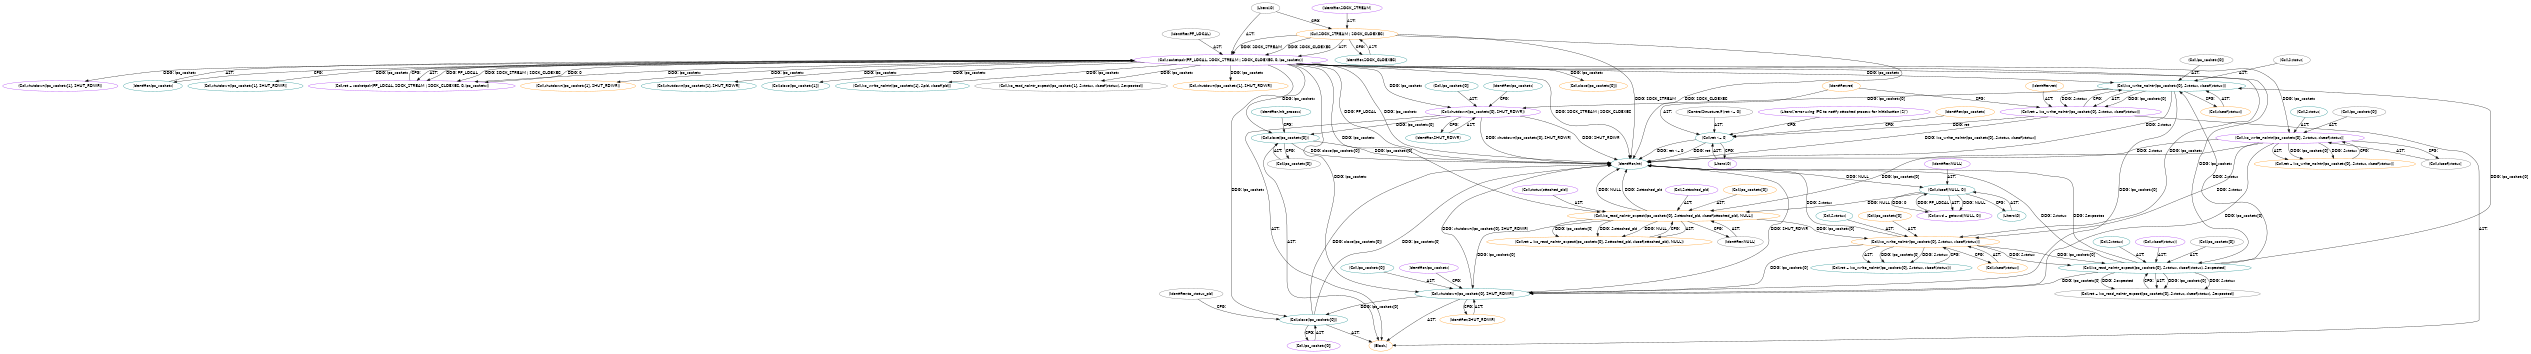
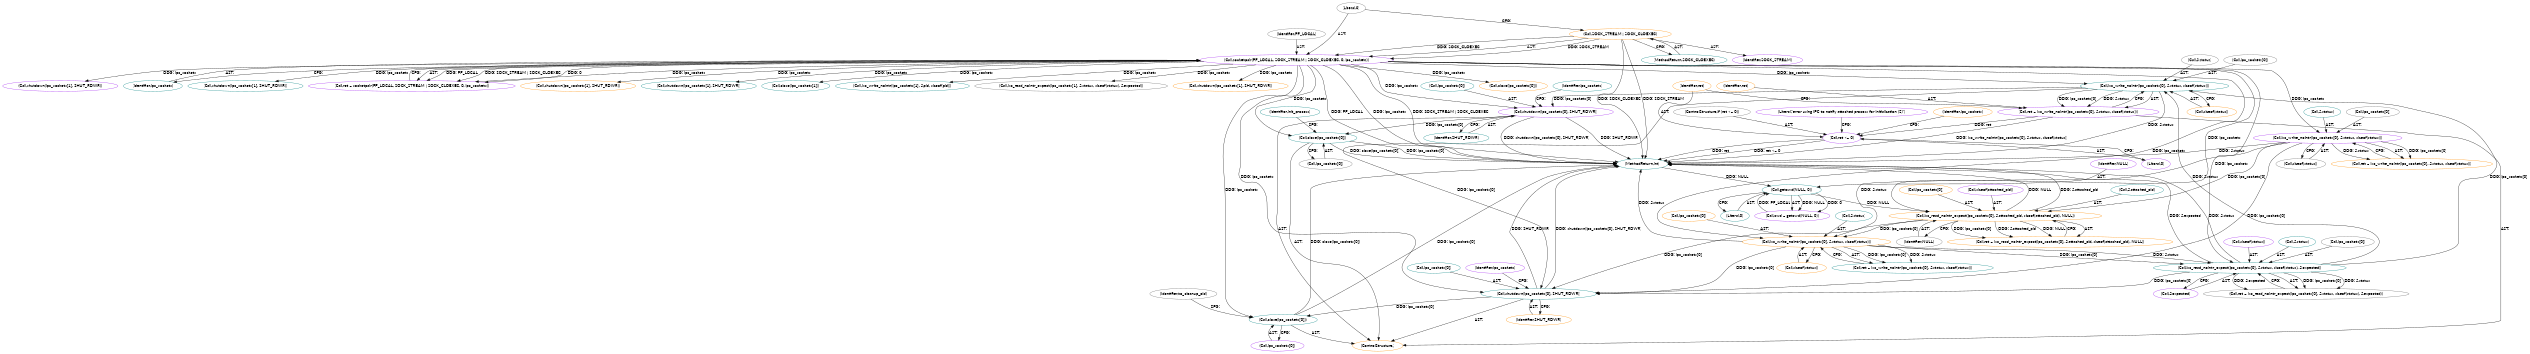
(1347, 20) -> (1695, 47)
(1371, 60) -> (1684, 60)
(1714, 138) -> (1842, 138)
(1630, 164) -> (1642, 164)
(1545, 190) -> (1991, 190)
(1692, 190) -> (2137, 190)
(1947, 190) -> (1792, 190)
(1191, 294) -> (1183, 294)
none -> (2176, 294)
(1381, 346) -> (1378, 346)
